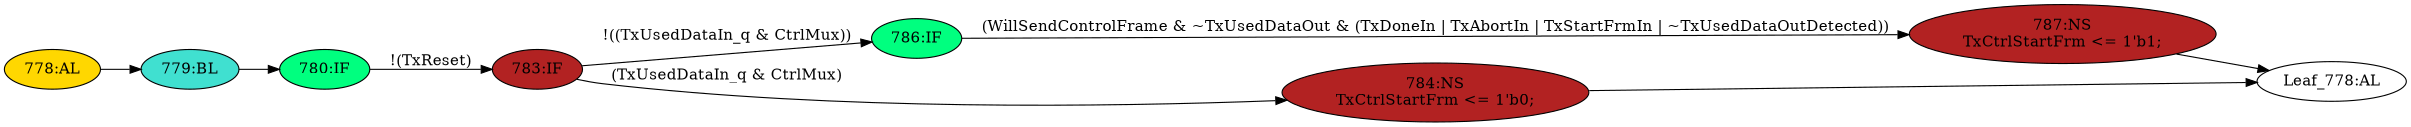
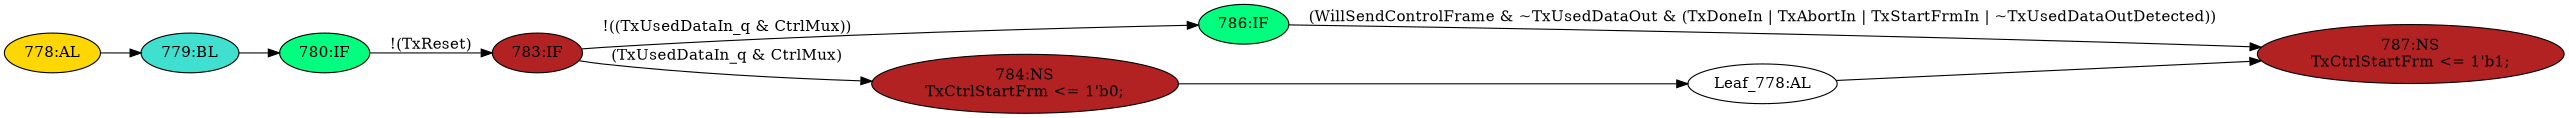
(2217, 61) -> (2043, 71)
